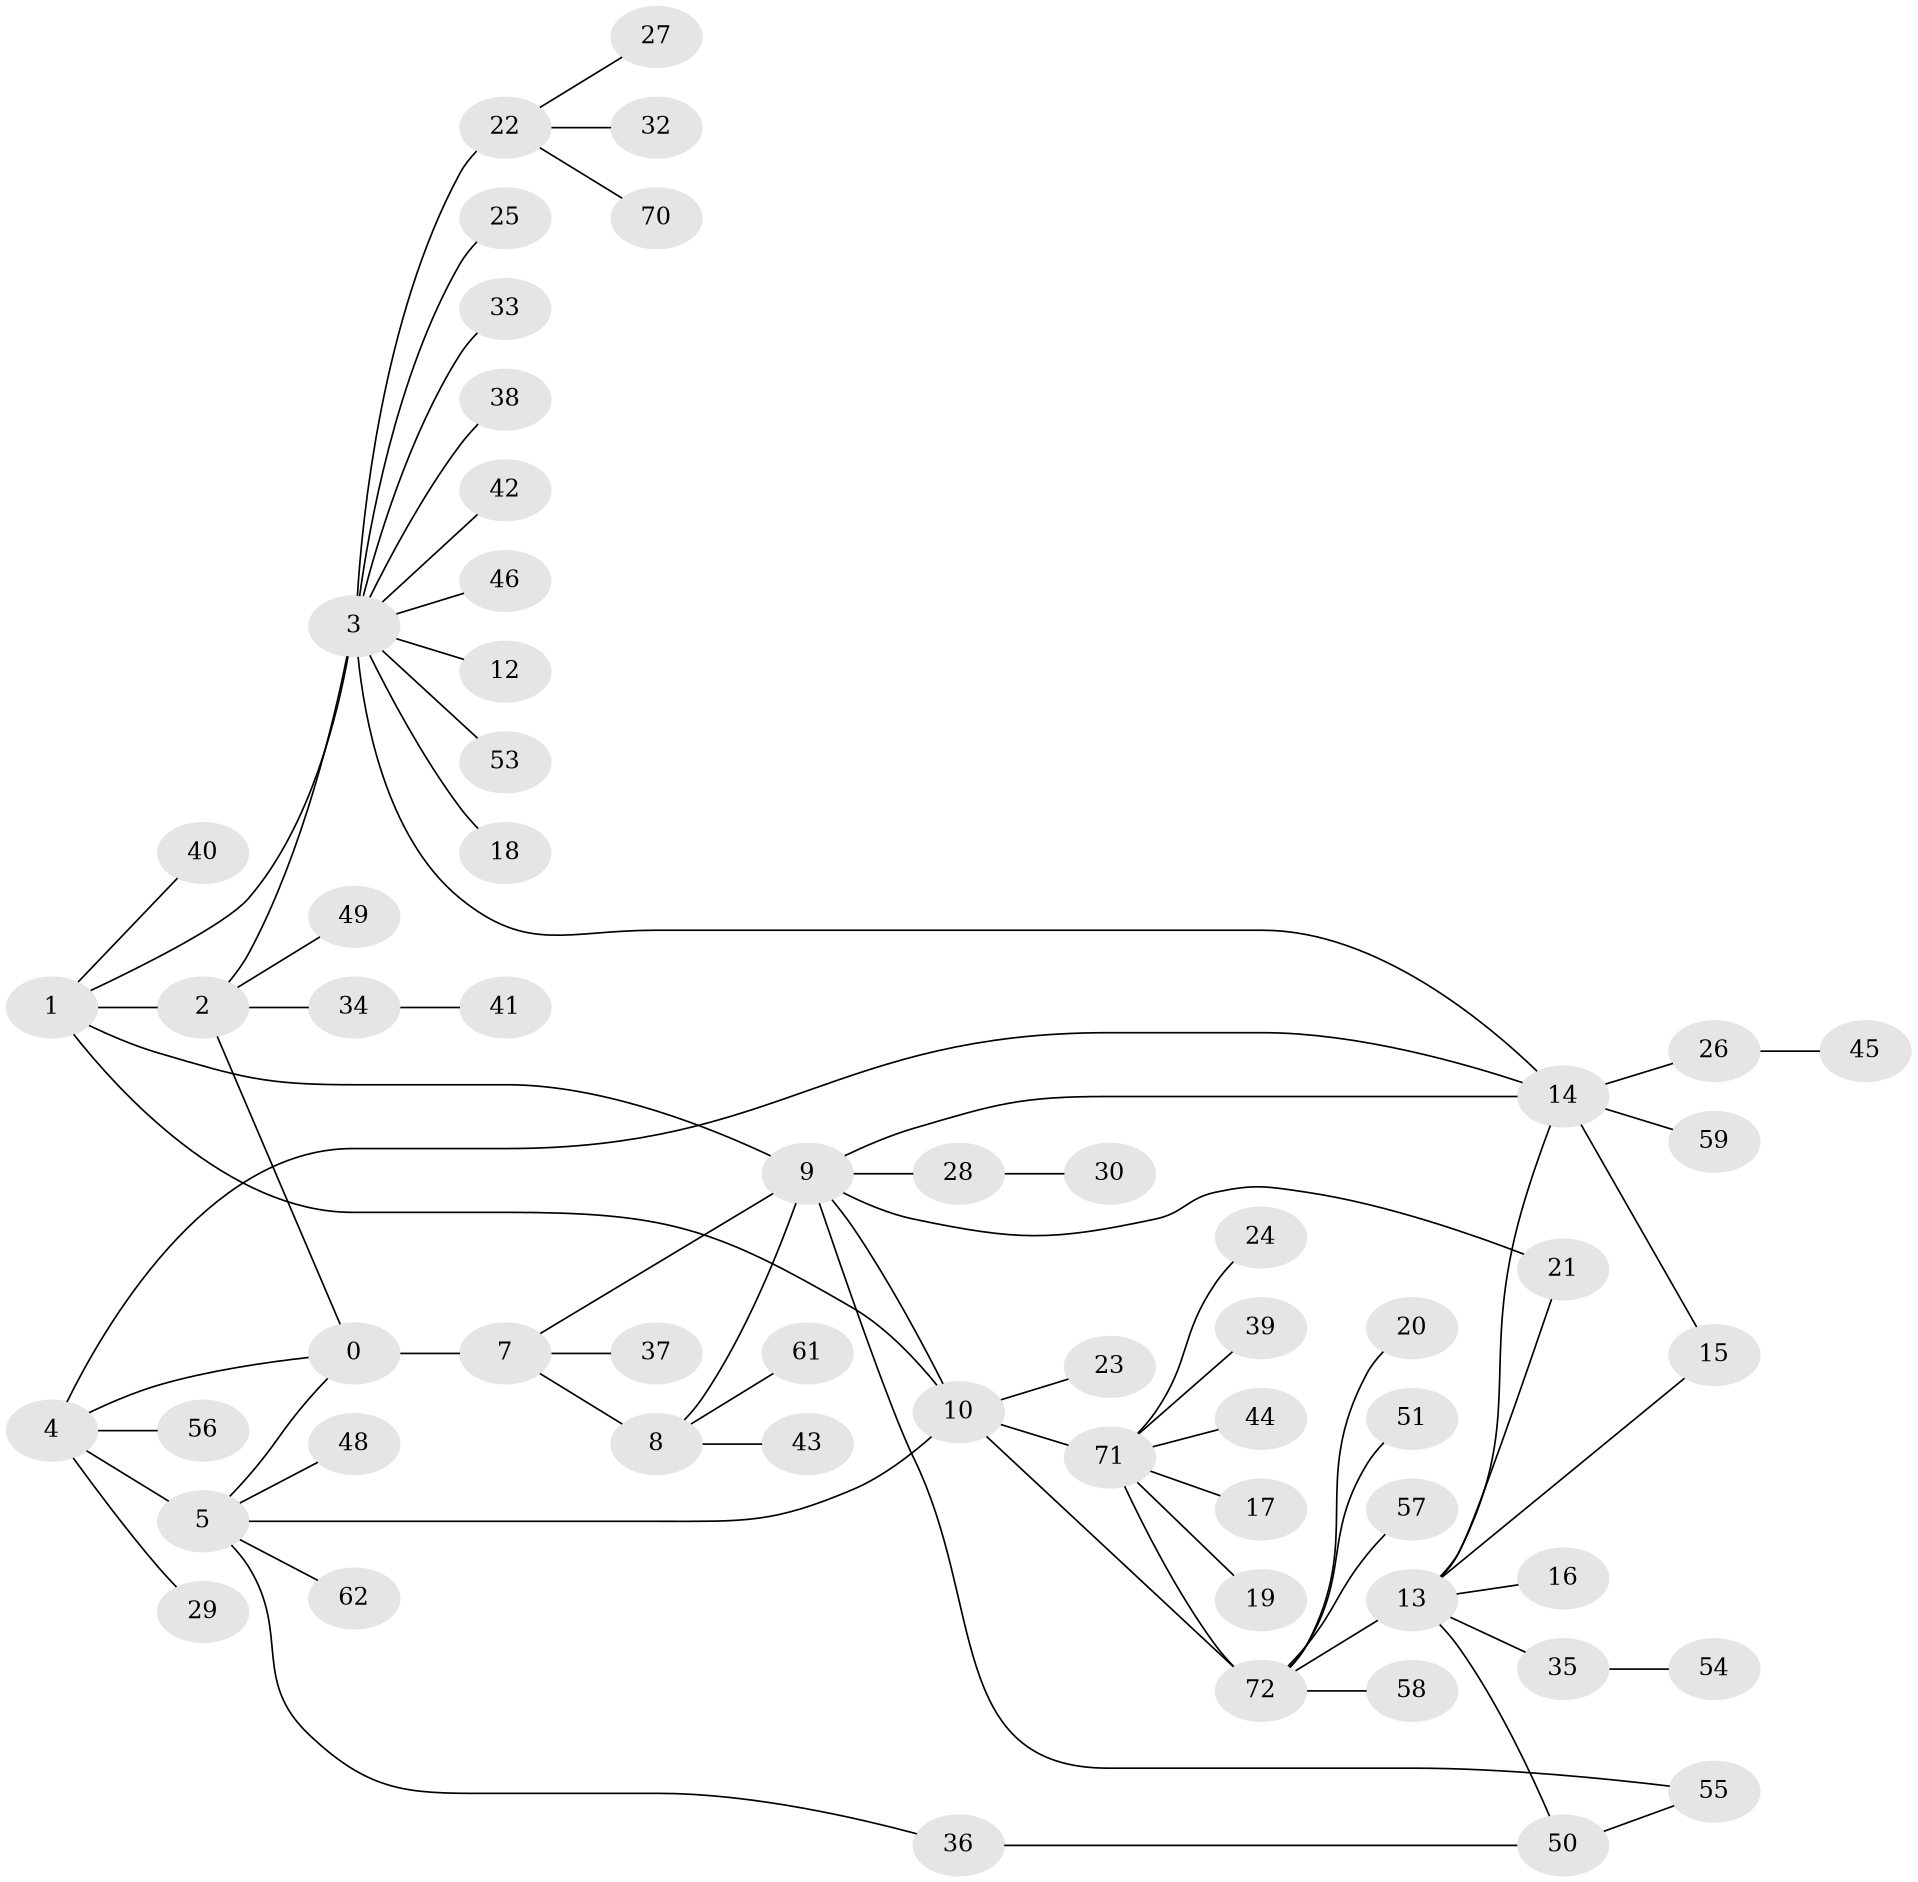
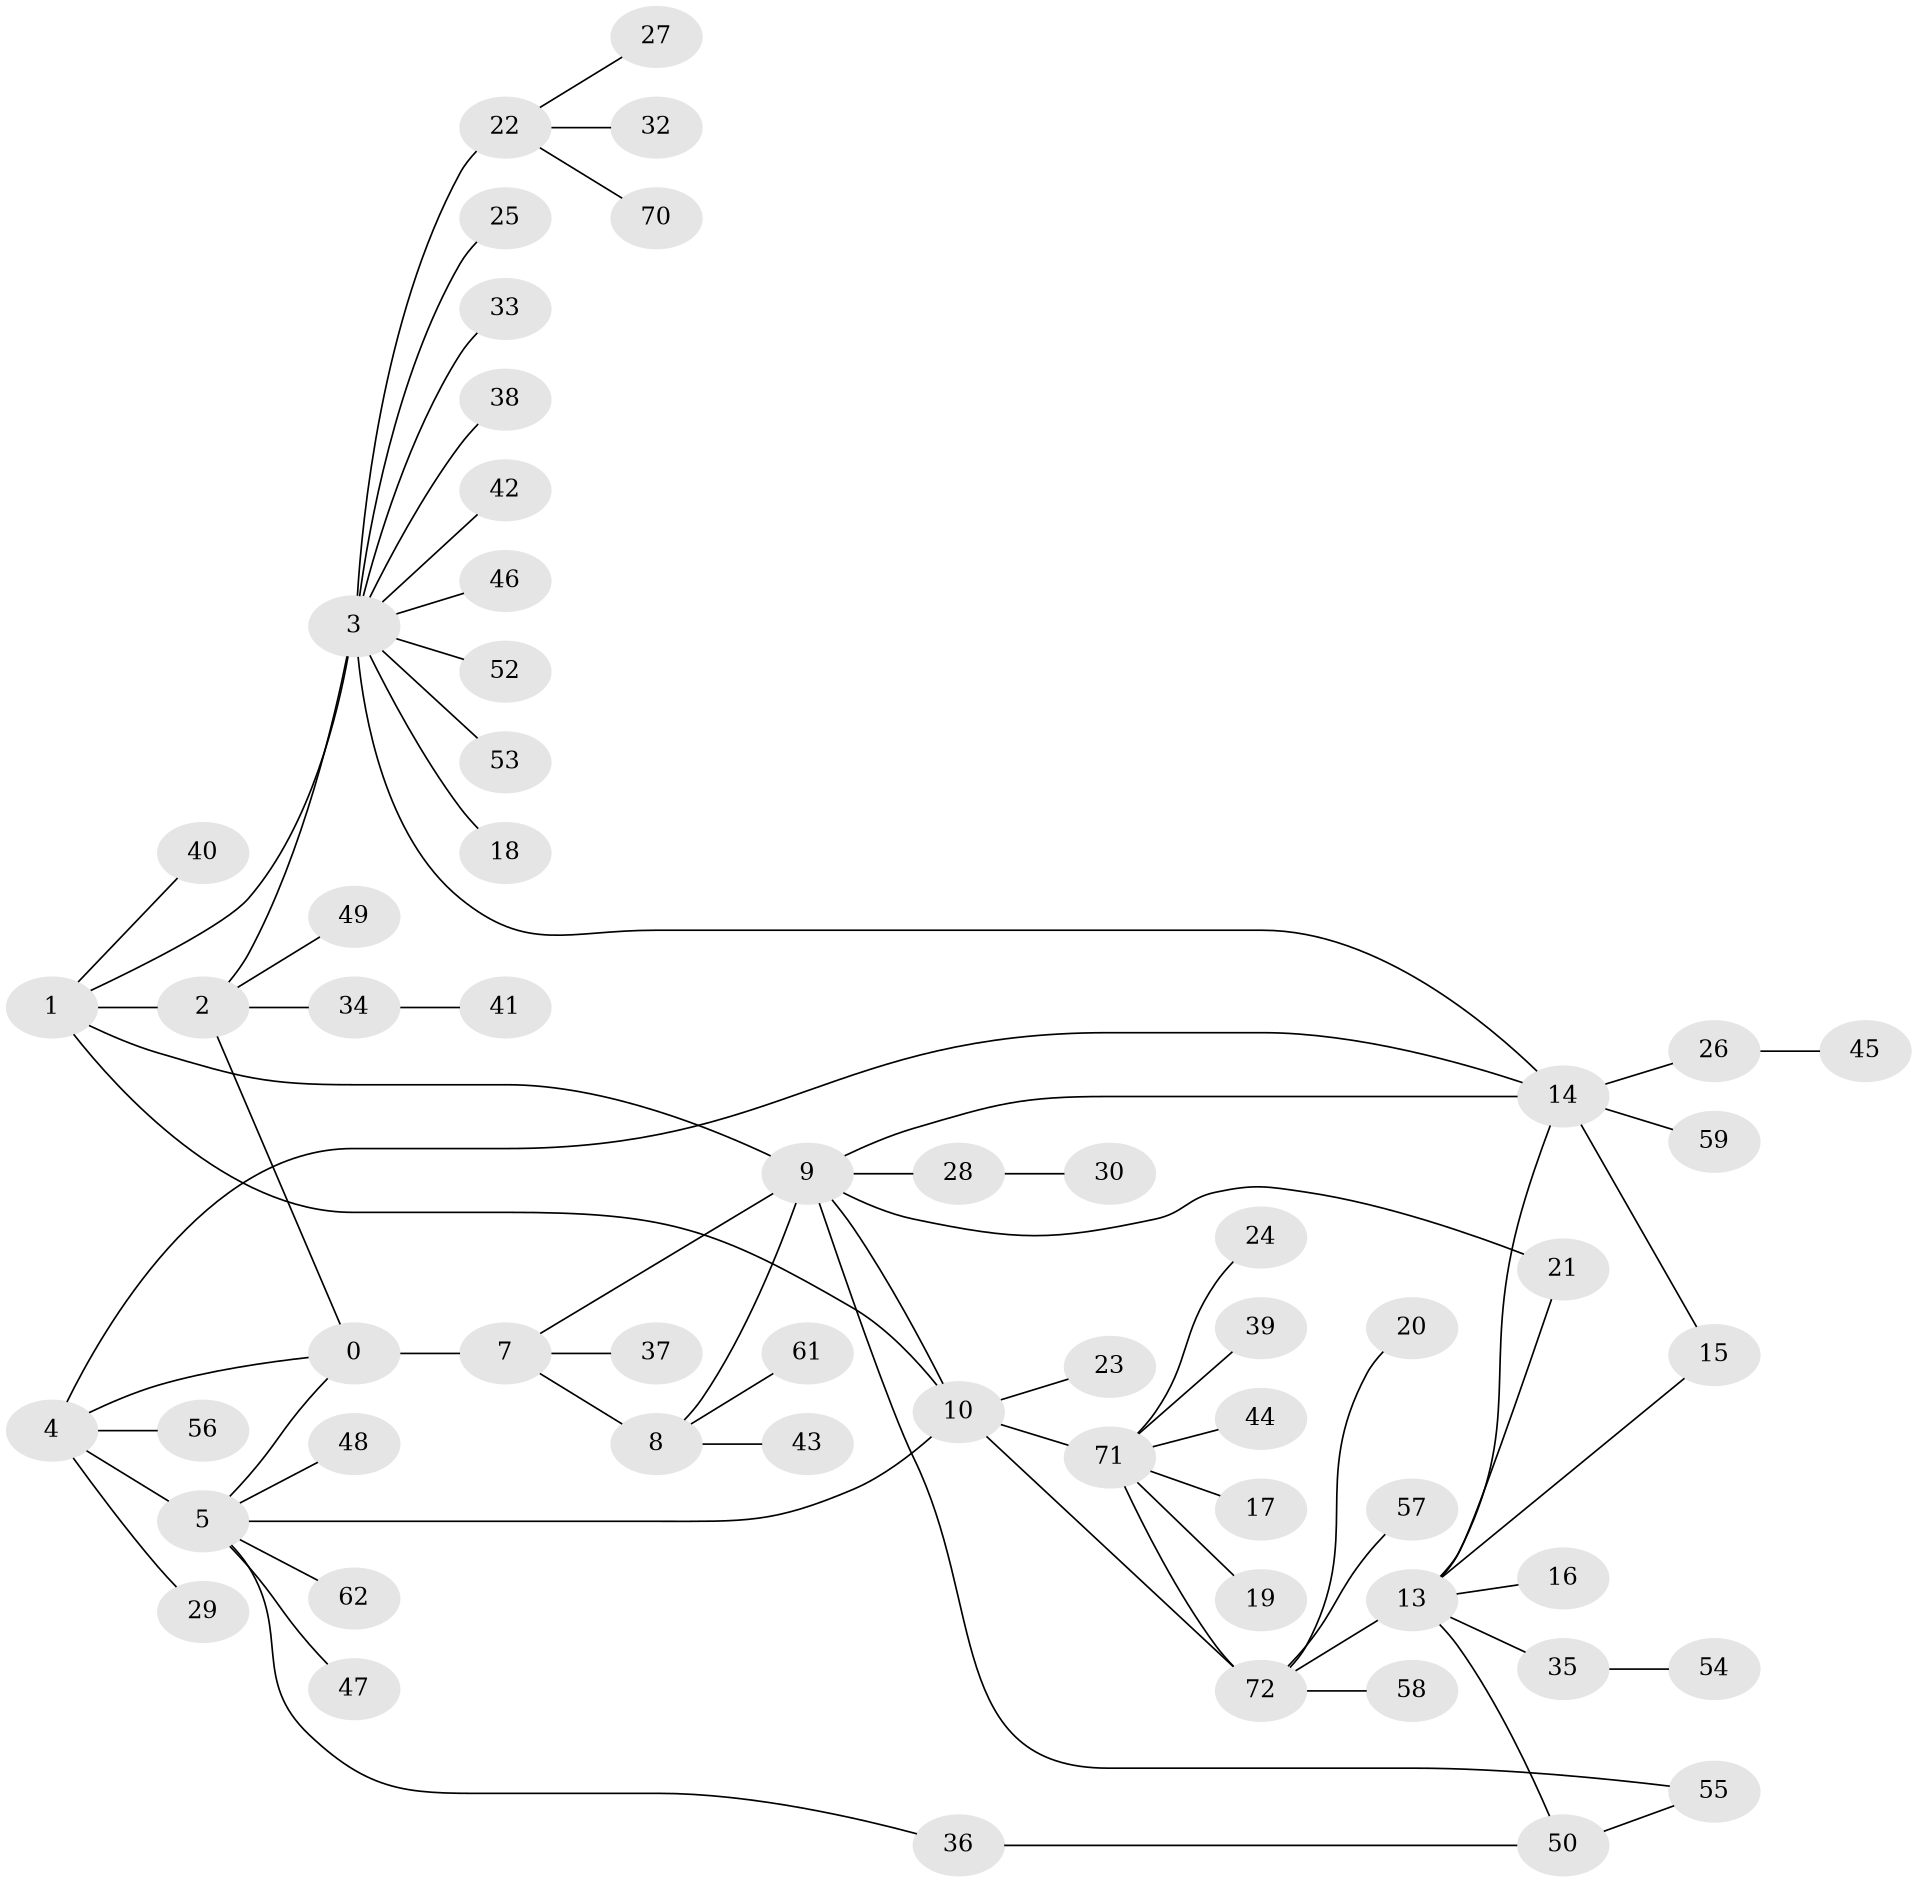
(505, 672) -> (505, 672)
(1412, 1419) -> none
none -> (354, 1689)
